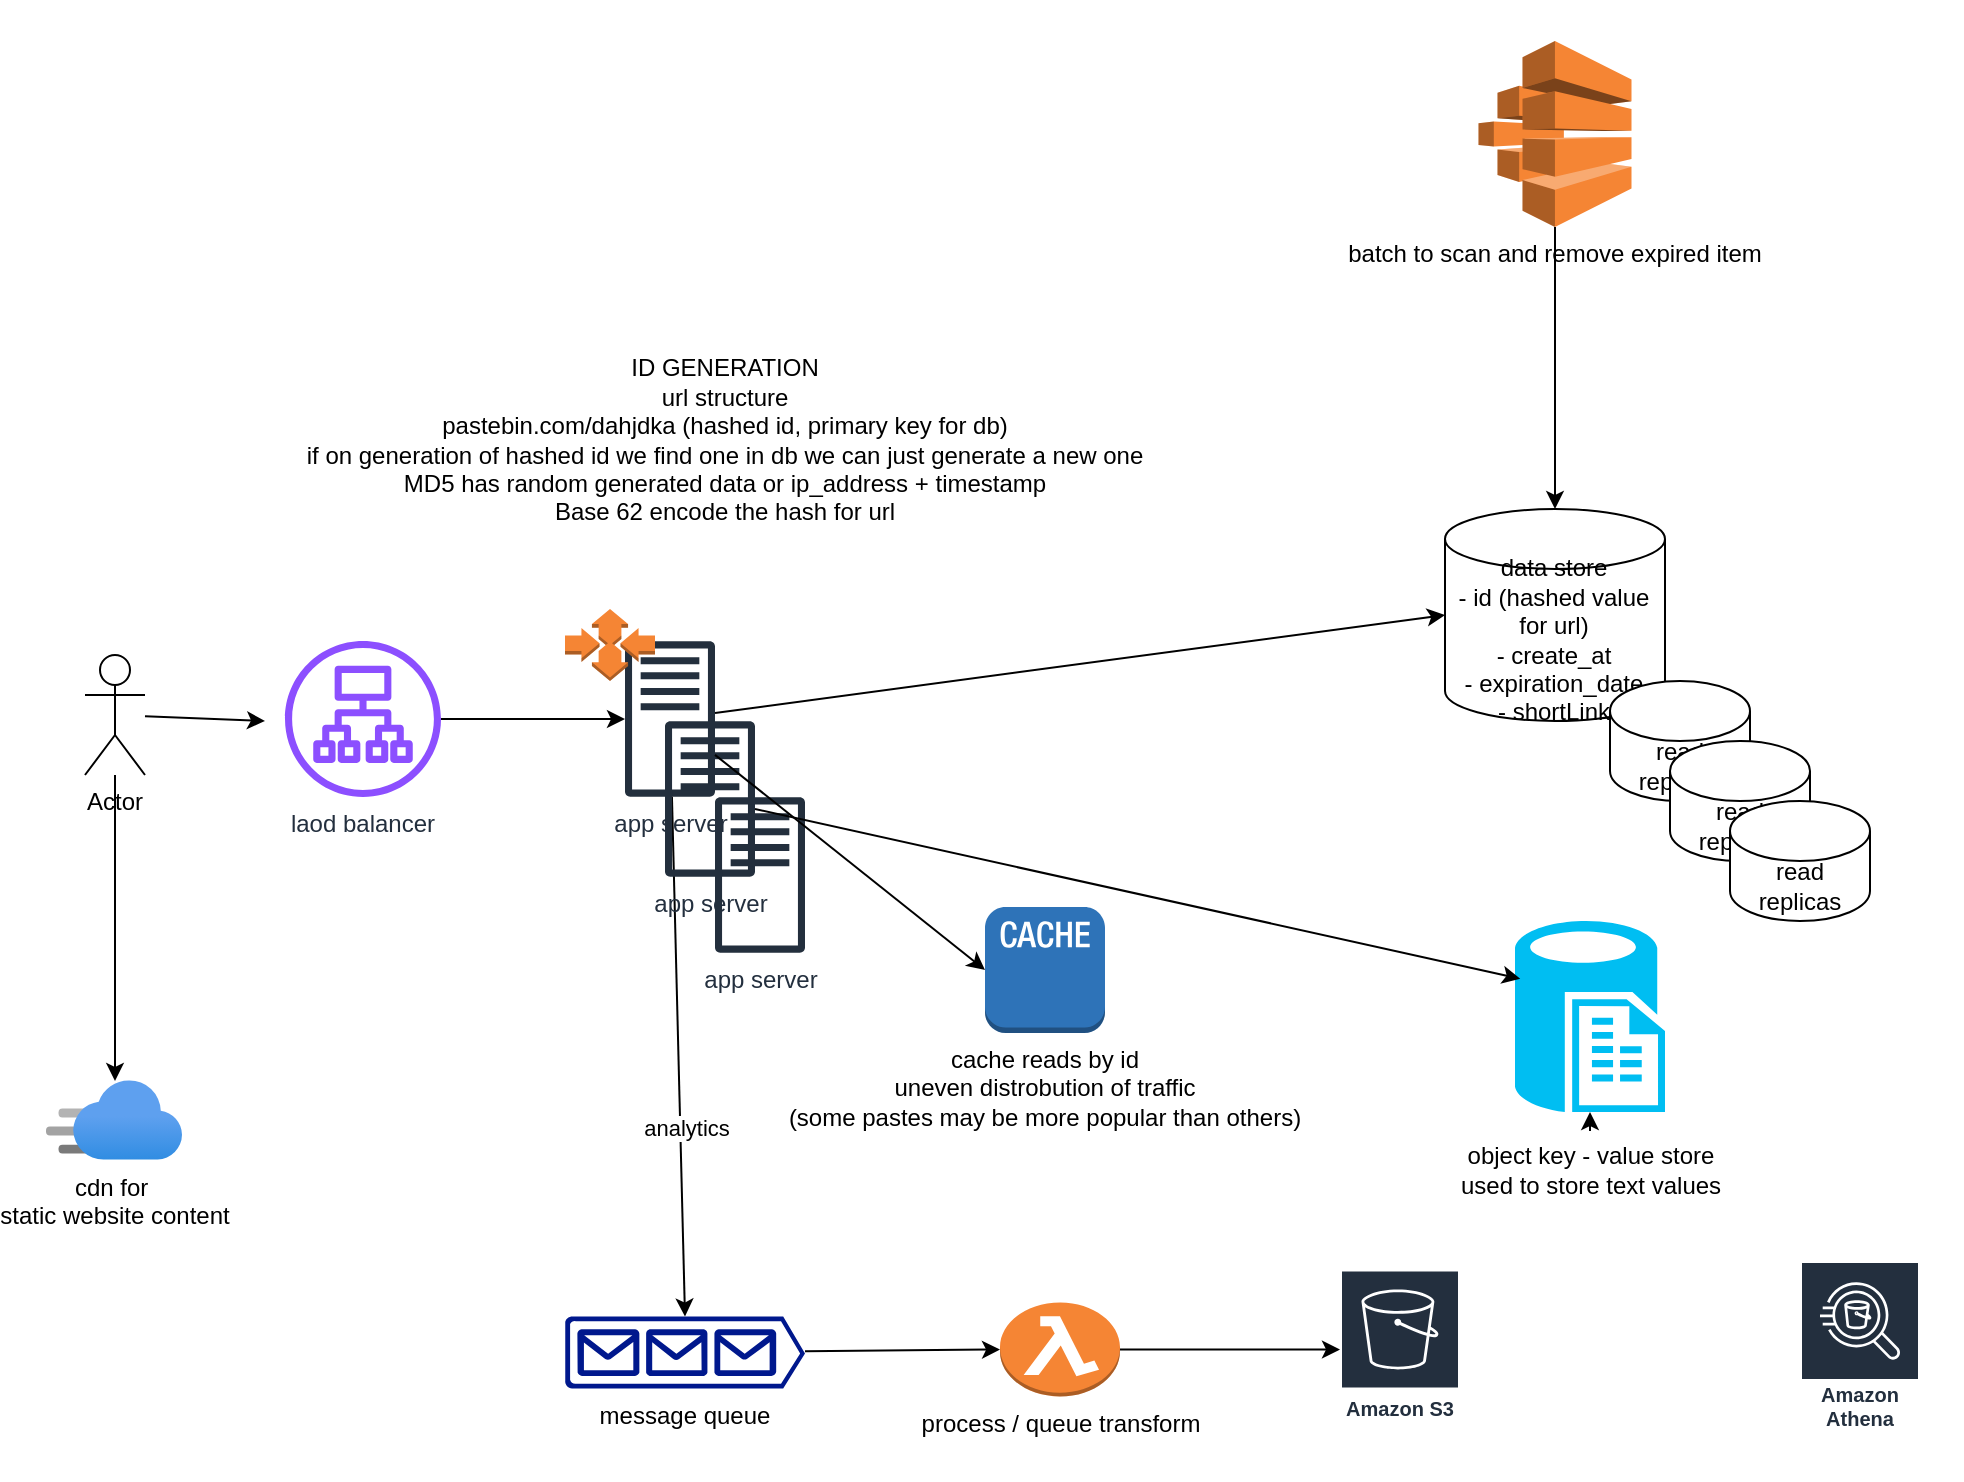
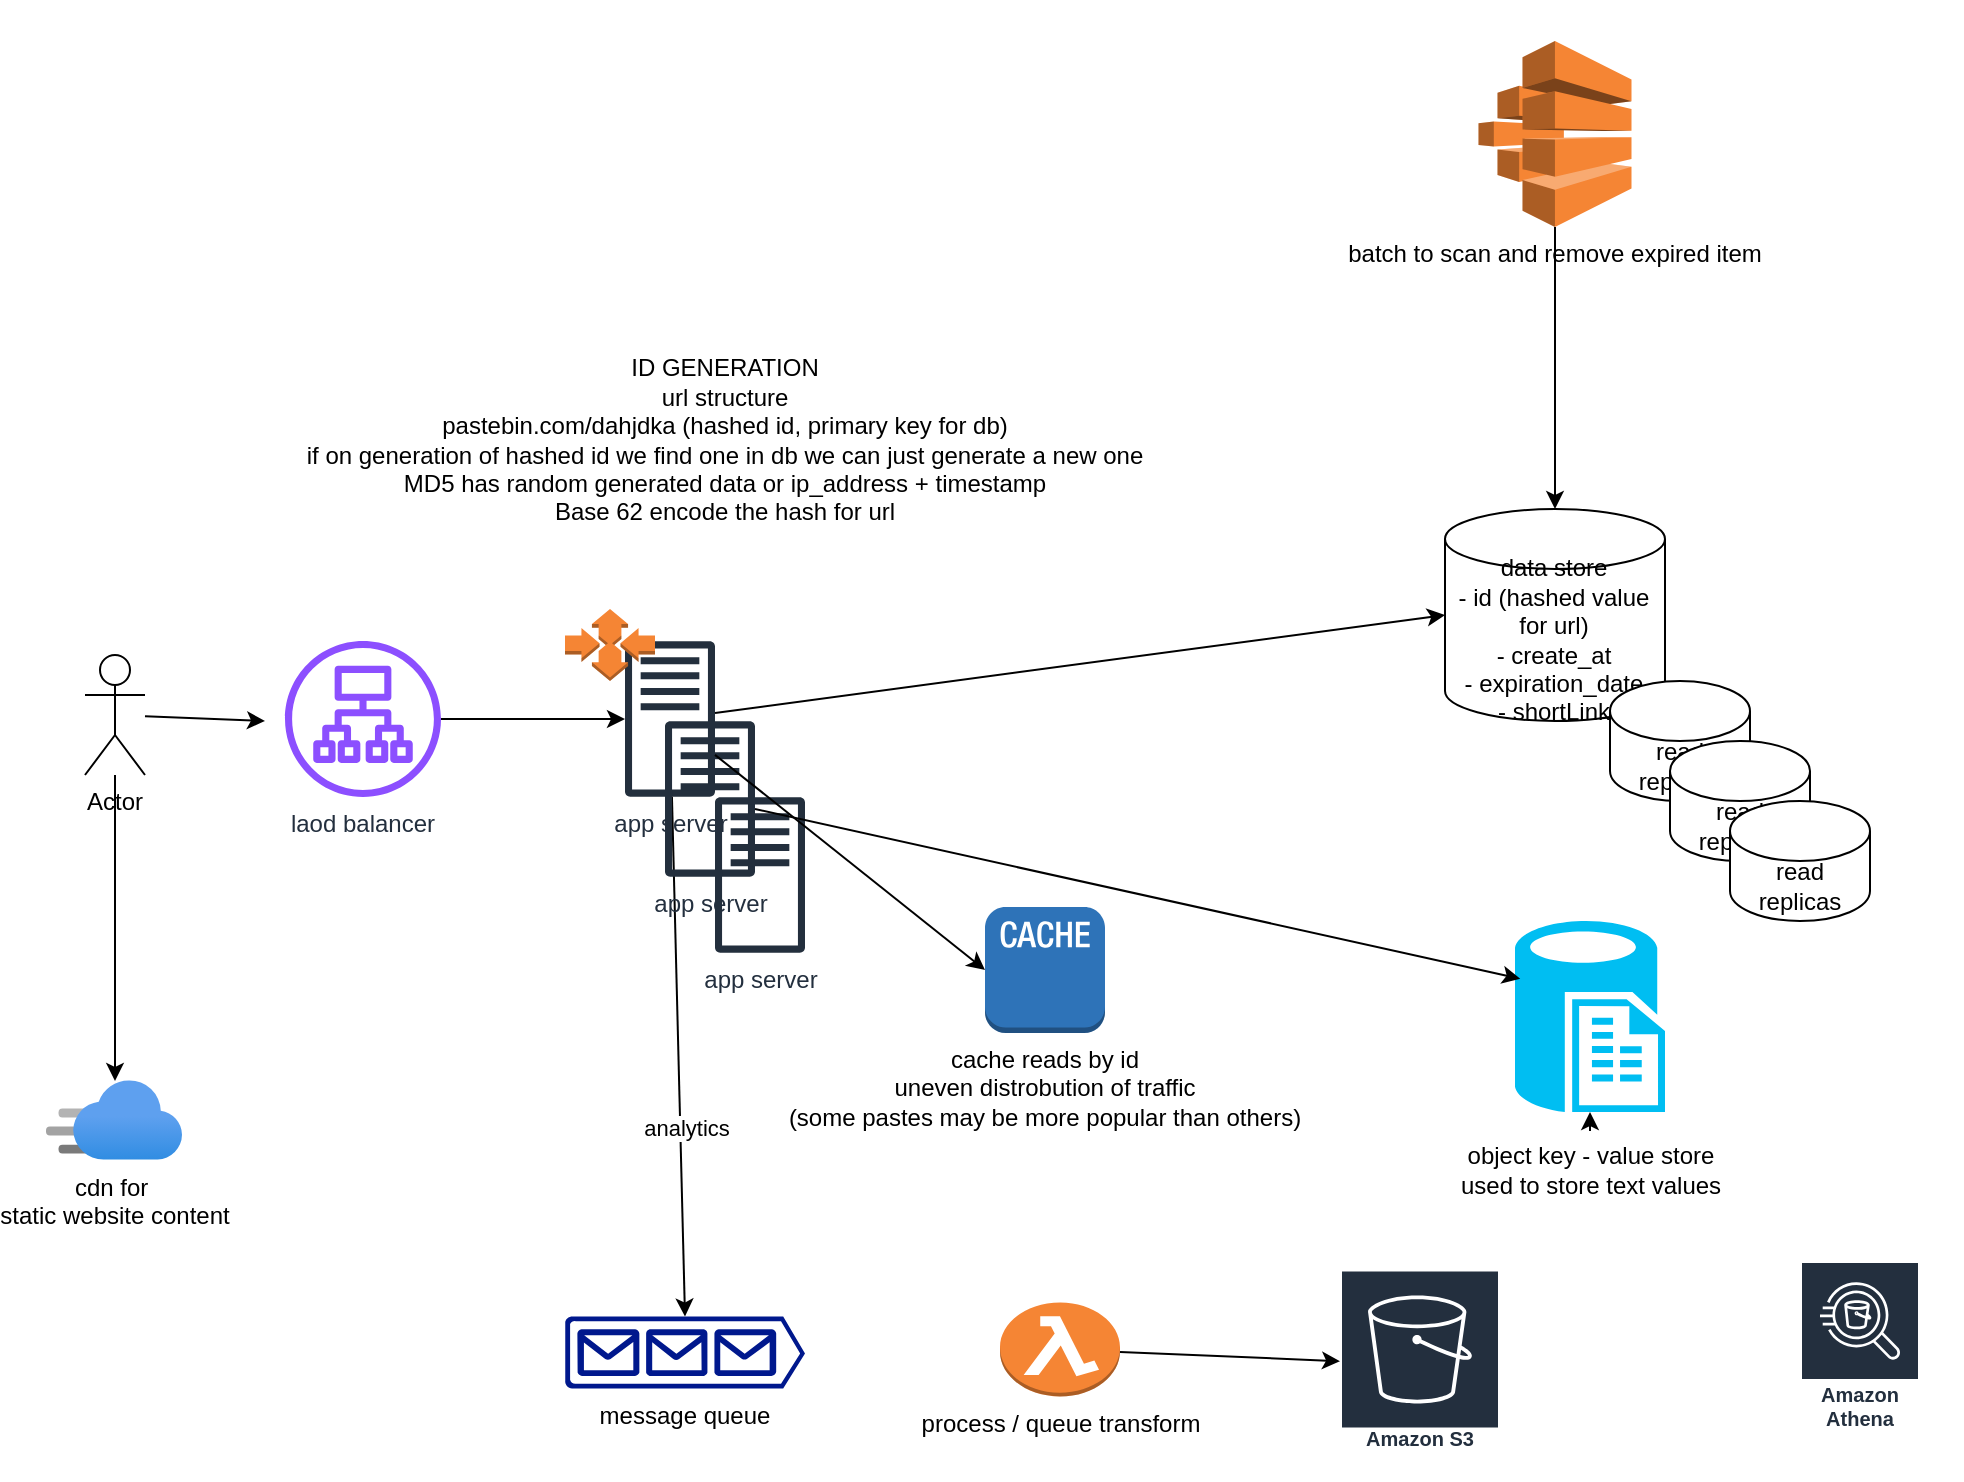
(896, 1350) -> none
(1400, 1350) -> (1420, 1365)
